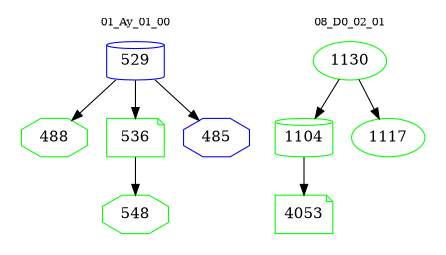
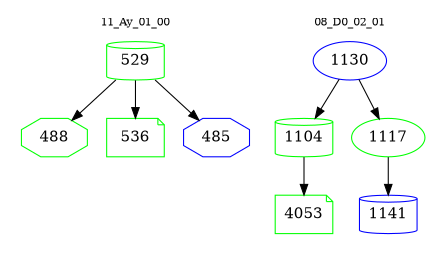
(135, 23) -> (135, 23)
(135, 61) -> (135, 61)
(350, 61) -> (350, 61)
(135, 214) -> none
none -> (388, 214)
